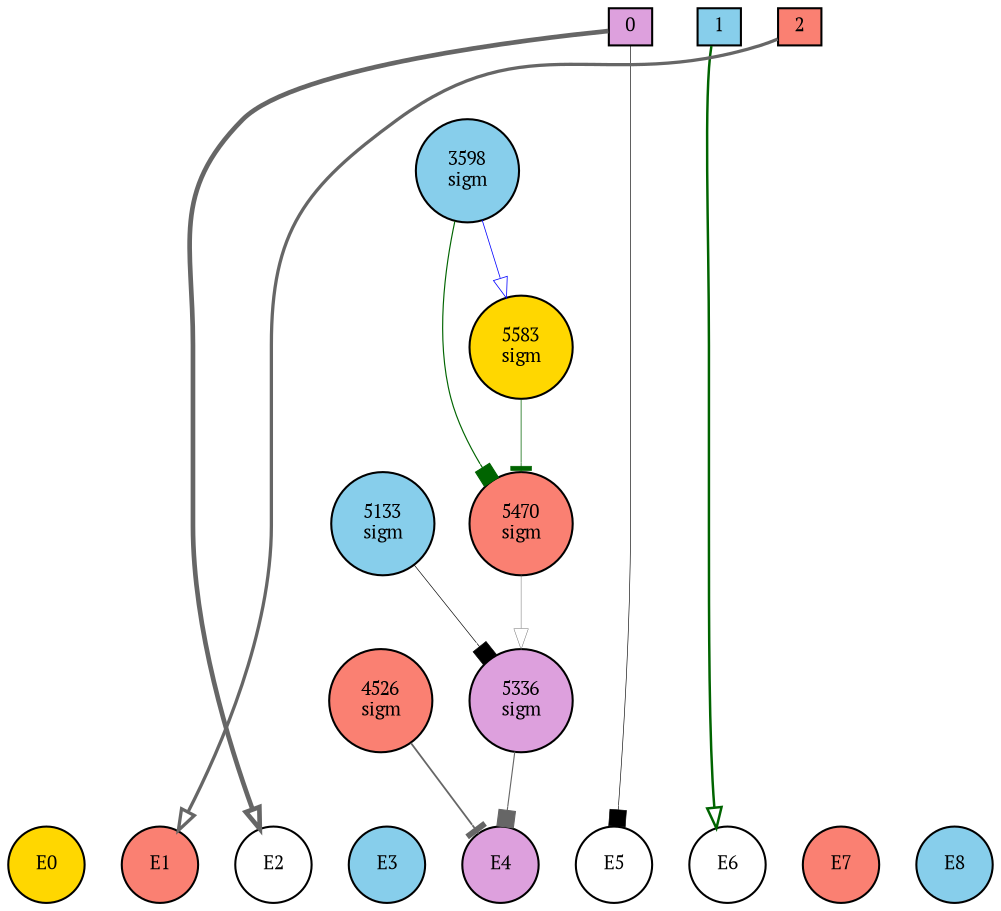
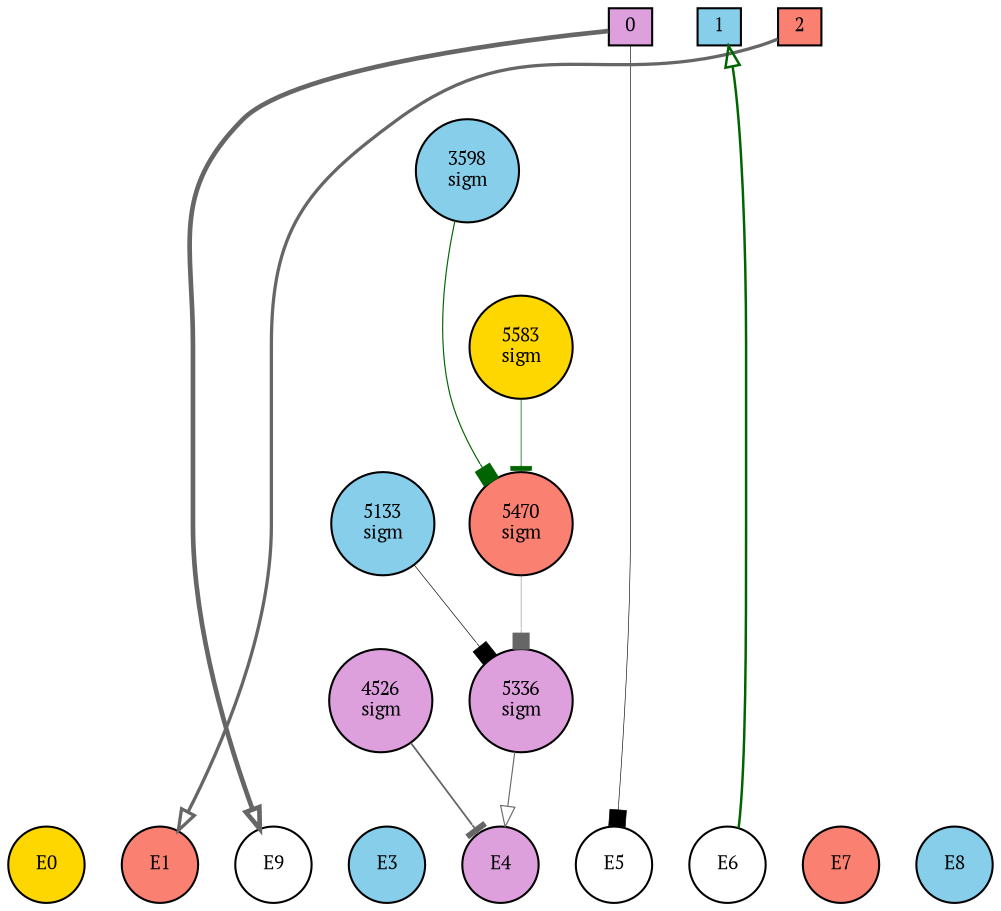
(491, 249) -> none
(709, 427) -> (746, 447)
(521, 602) -> (521, 602)
(381, 701) -> (381, 701)
(511, 779) -> (511, 779)
(273, 865) -> (273, 865)
